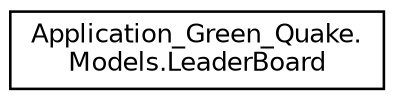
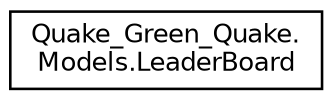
(197, 50) -> (166, 50)
